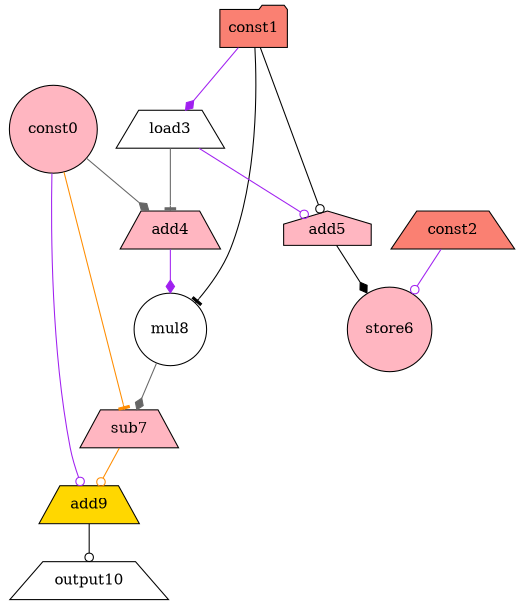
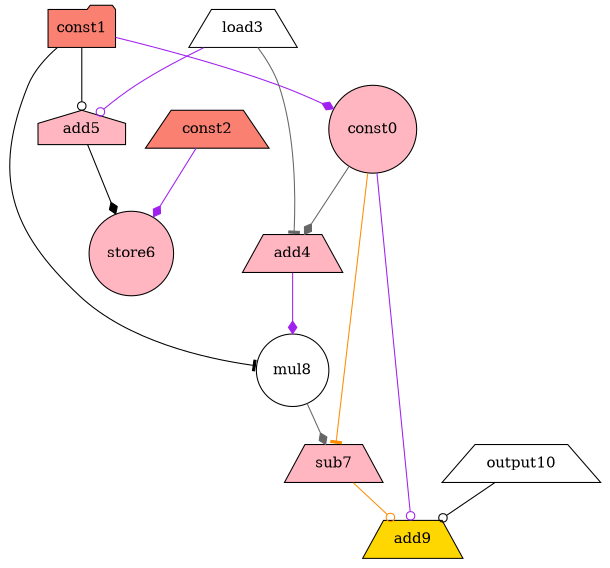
(216, 74) -> (220, 66)
(429, 268) -> (178, 177)
(89, 539) -> (471, 499)
